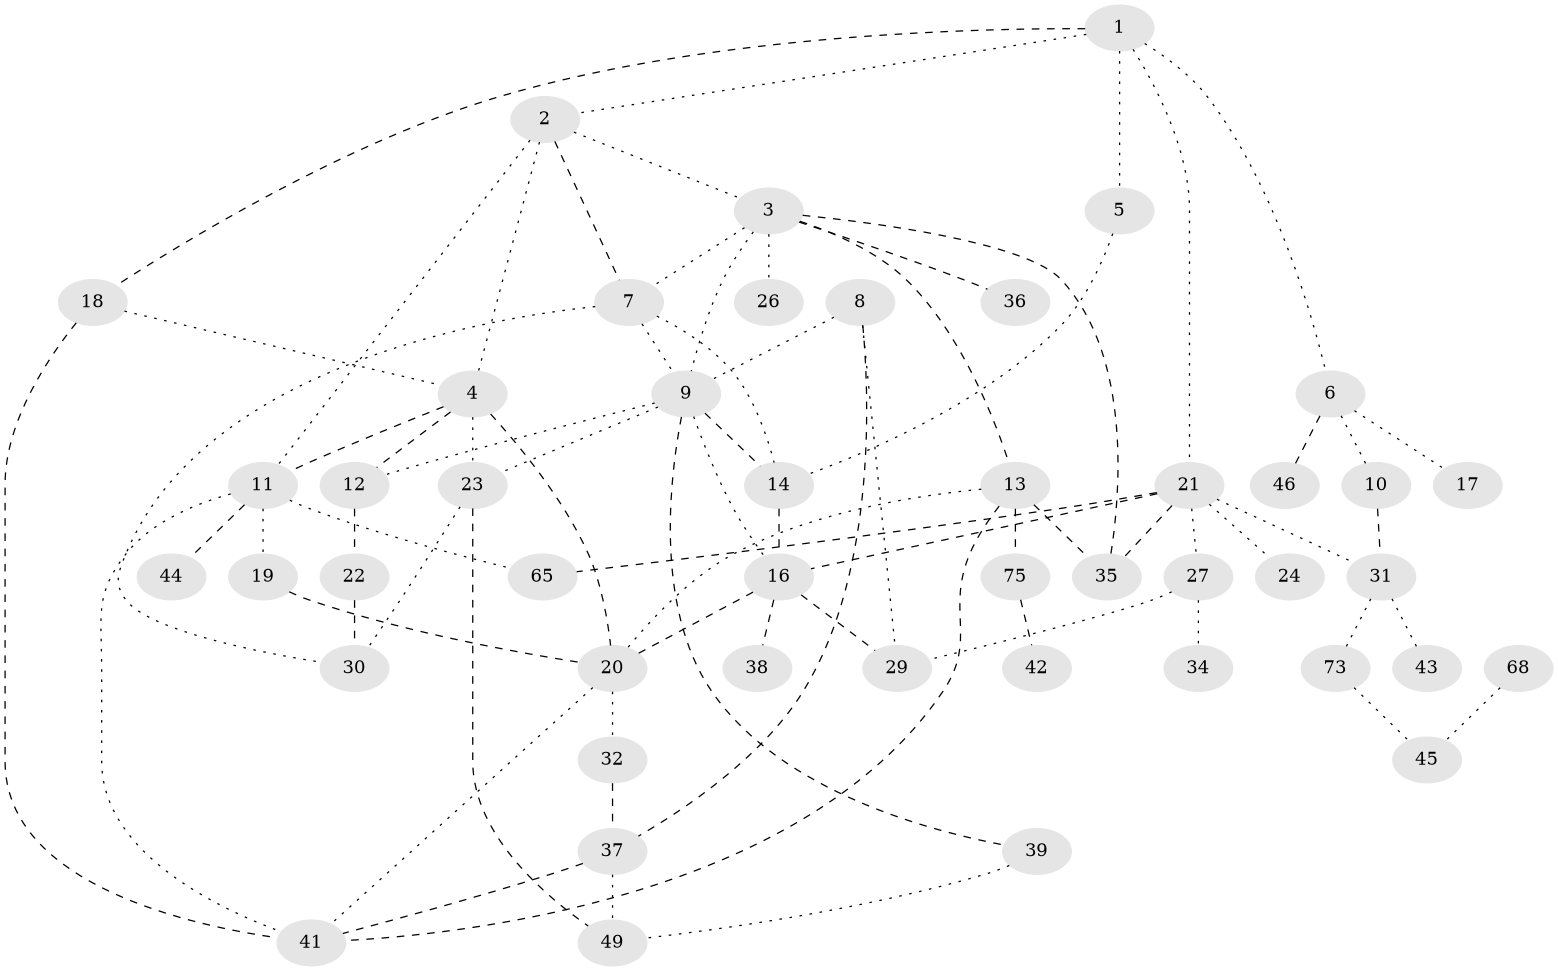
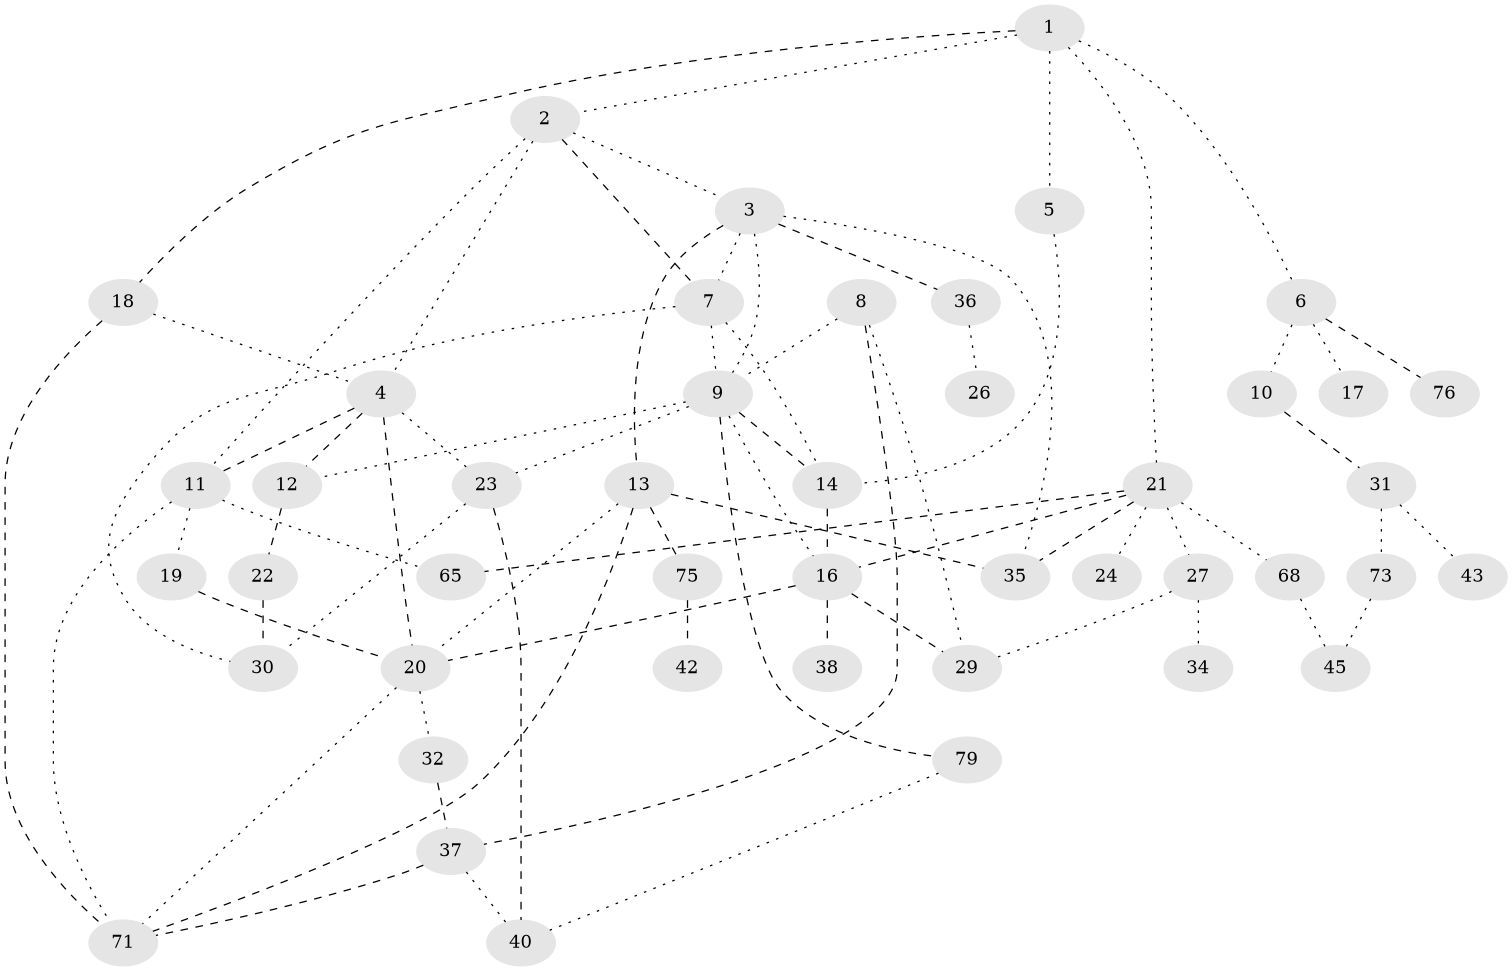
(769, 257) -> (973, 348)
(1067, 287) -> (1025, 300)
(1285, 485) -> (1445, 394)
(1286, 531) -> (1224, 531)
(172, 577) -> none
(1037, 851) -> (967, 760)
(311, 943) -> (123, 943)
(613, 943) -> (521, 943)
